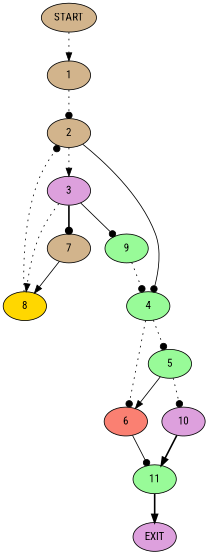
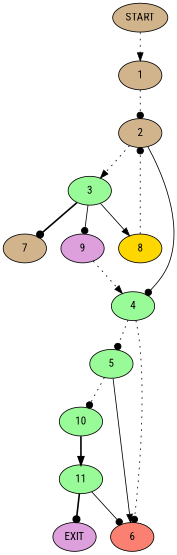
(69, 191) -> (90, 191)
(37, 241) -> (112, 216)
(127, 248) -> (83, 248)
(49, 274) -> none
(136, 274) -> (105, 274)
(184, 422) -> (81, 422)
(139, 447) -> (104, 506)
(155, 504) -> (78, 505)
